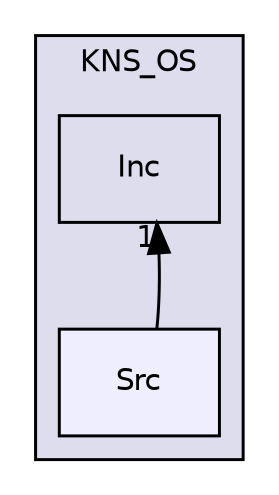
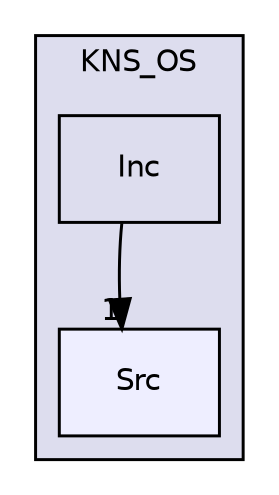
(159, 291) -> (120, 261)
